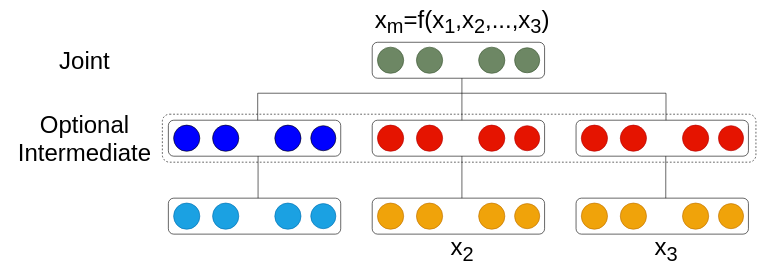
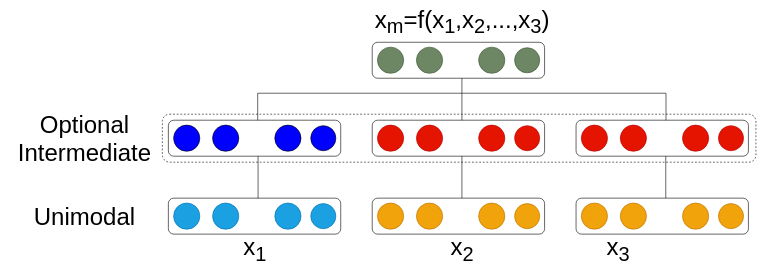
(84, 60) -> none
none -> (84, 216)
none -> (255, 249)
(666, 249) -> (618, 249)
